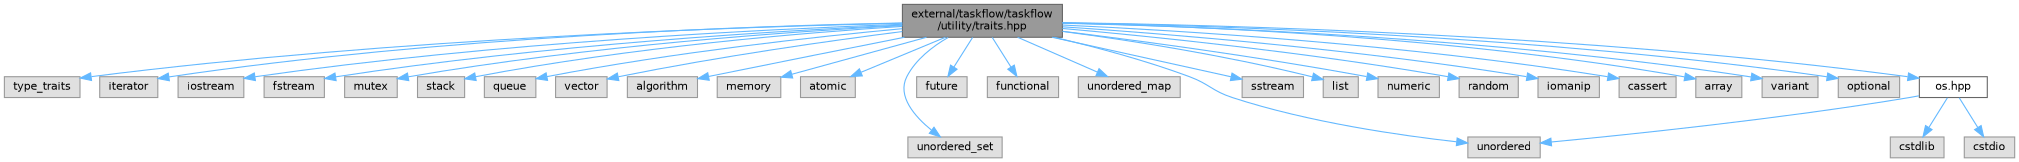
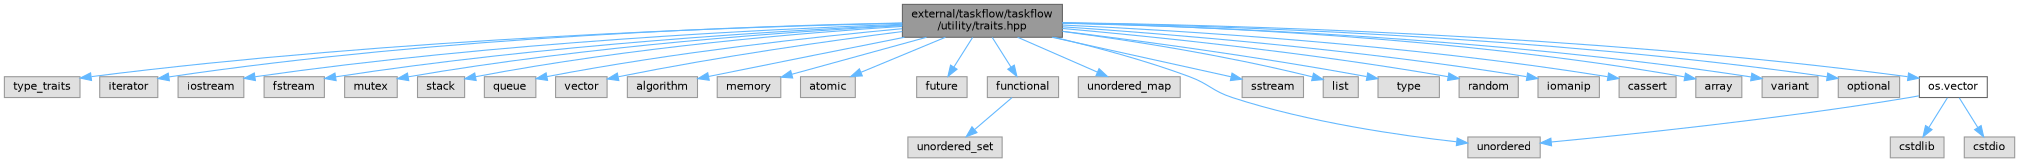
(906, 79) -> (993, 114)
(1409, 87) -> (1409, 87)
(1953, 87) -> (1953, 87)
